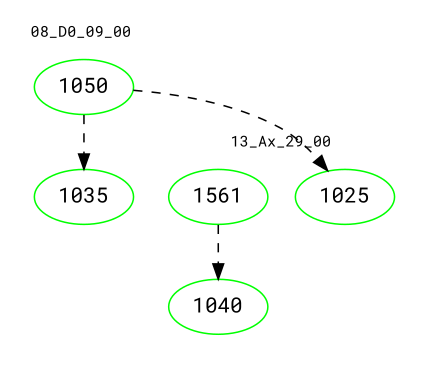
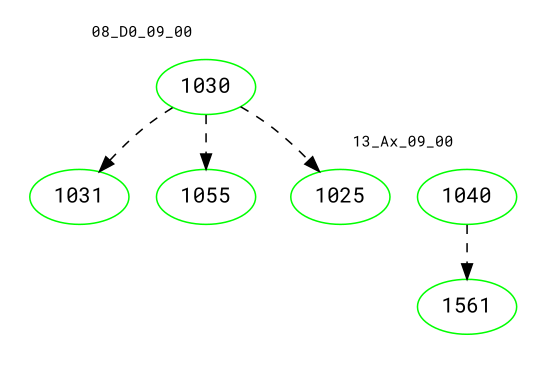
(84, 87) -> (206, 87)
(282, 143) -> (404, 143)
none -> (79, 197)
(84, 197) -> (206, 197)
(218, 244) -> (467, 244)
